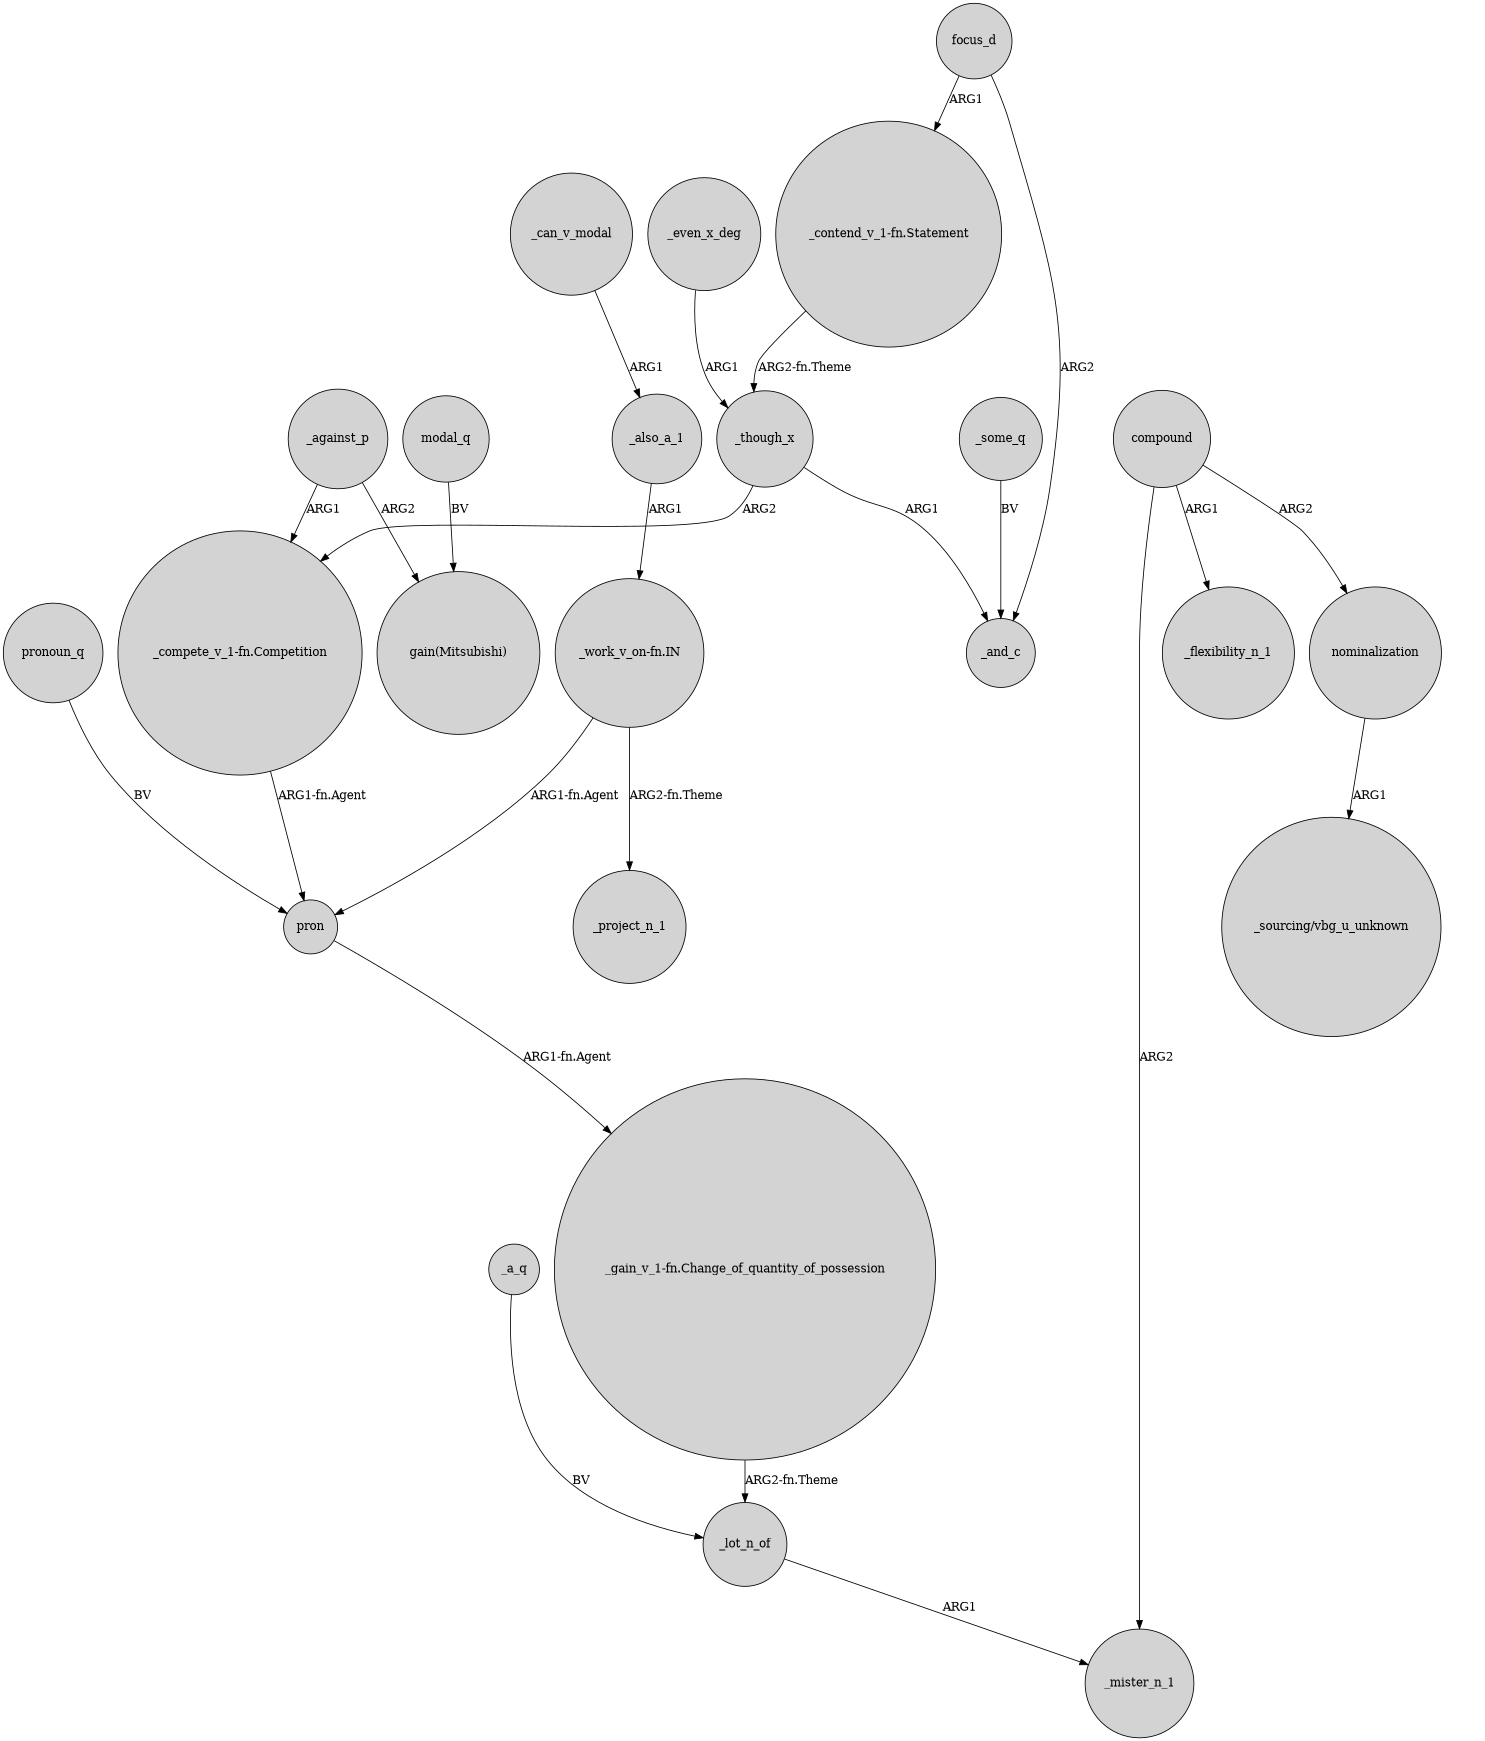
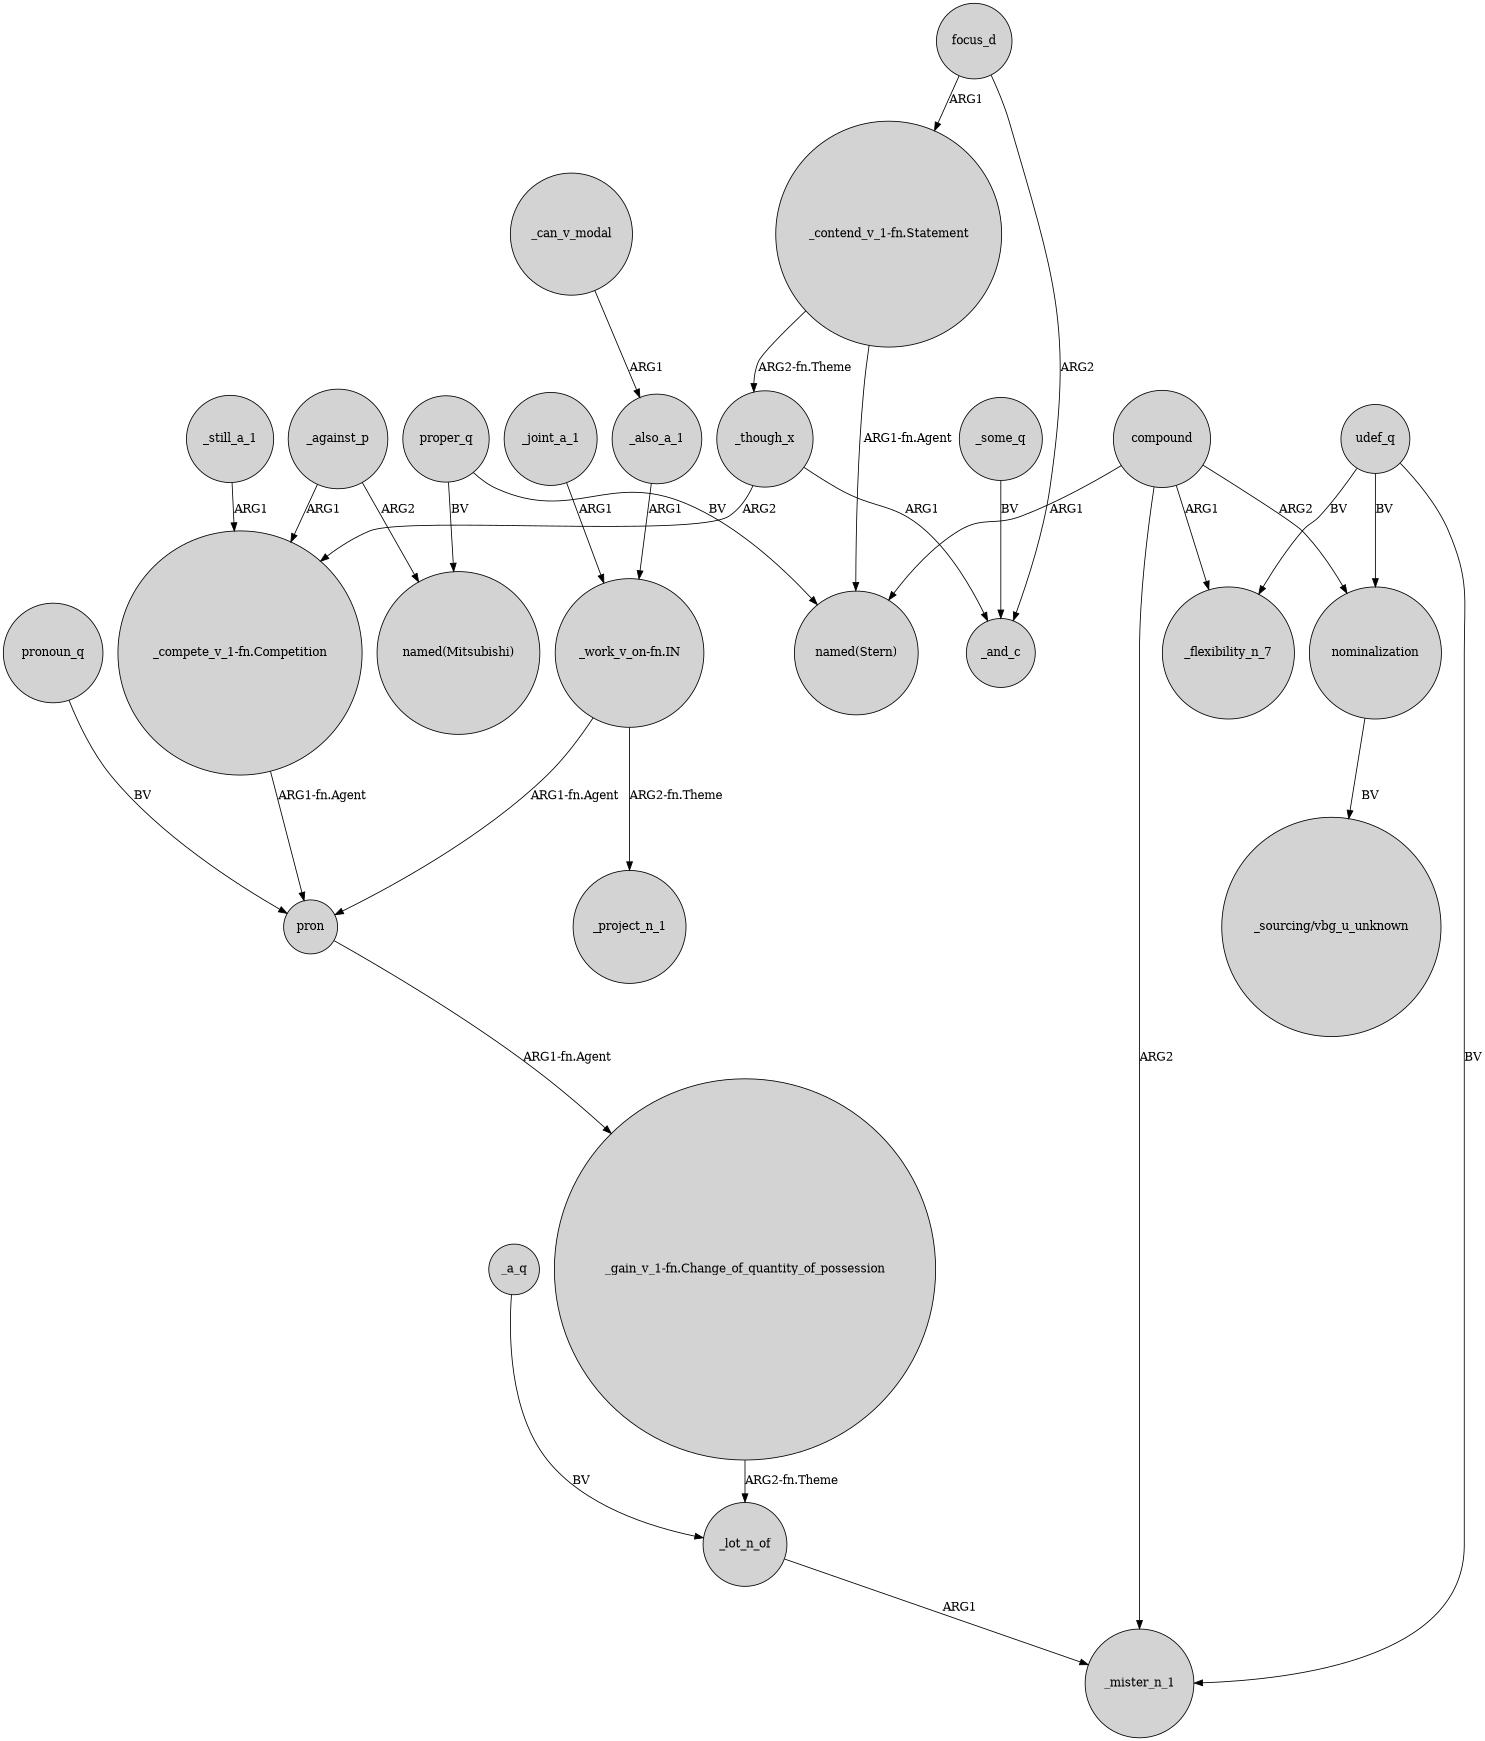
(704, 234) -> none
none -> (230, 439)
(446, 439) -> (446, 439)
none -> (551, 439)
none -> (1375, 439)
(458, 653) -> (458, 653)
none -> (856, 653)
(1228, 653) -> (1228, 653)
(1370, 796) -> (1370, 796)
